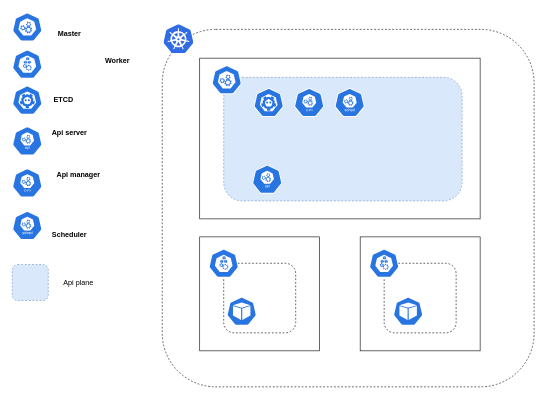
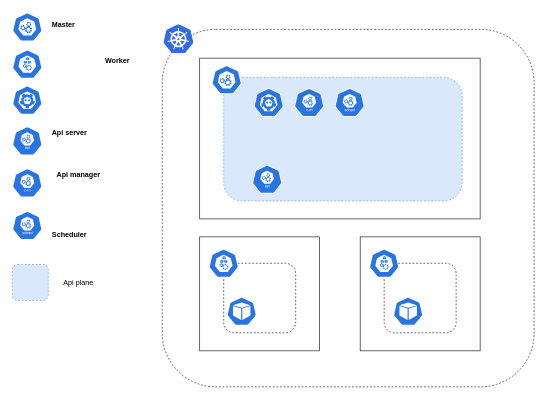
(69, 33) -> (63, 24)
(63, 100) -> none
